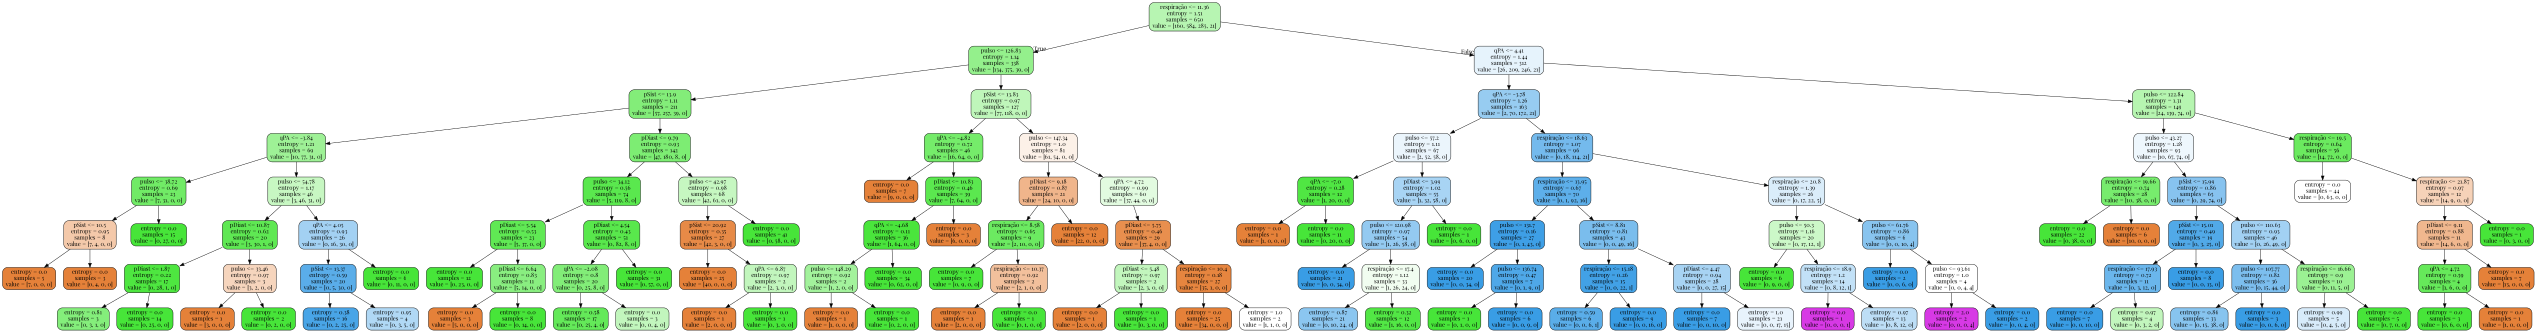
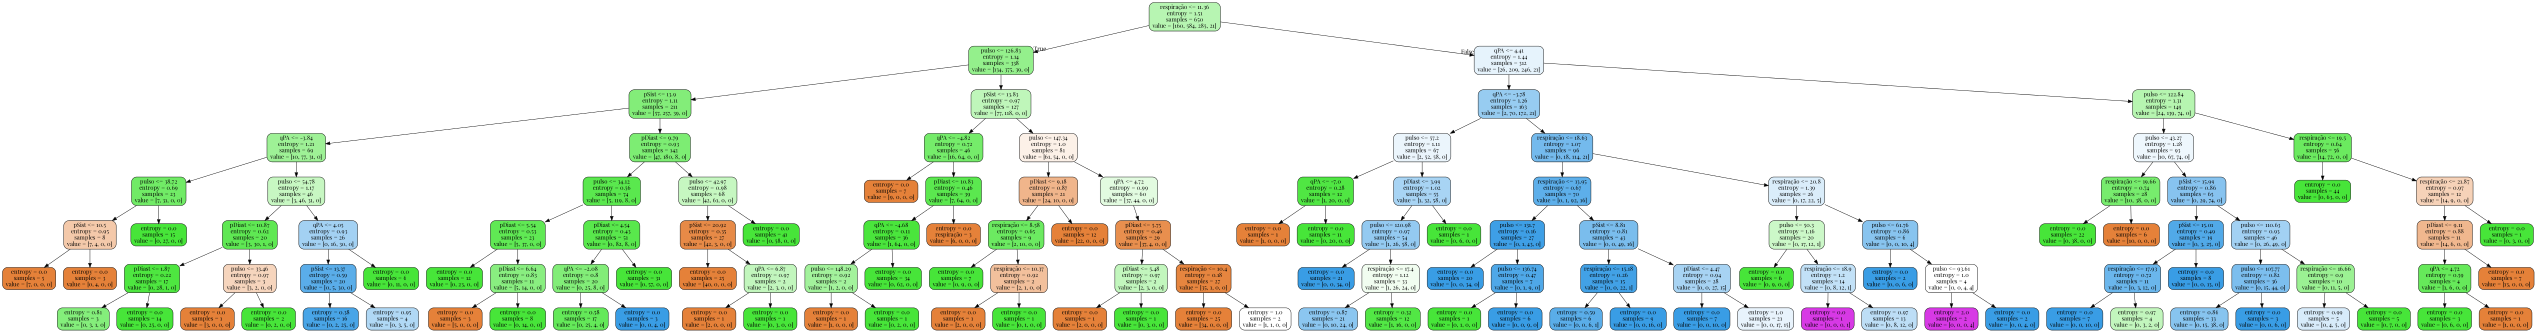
(2323, 191) -> (2323, 191)
(954, 235) -> (954, 235)
(642, 319) -> (642, 319)
